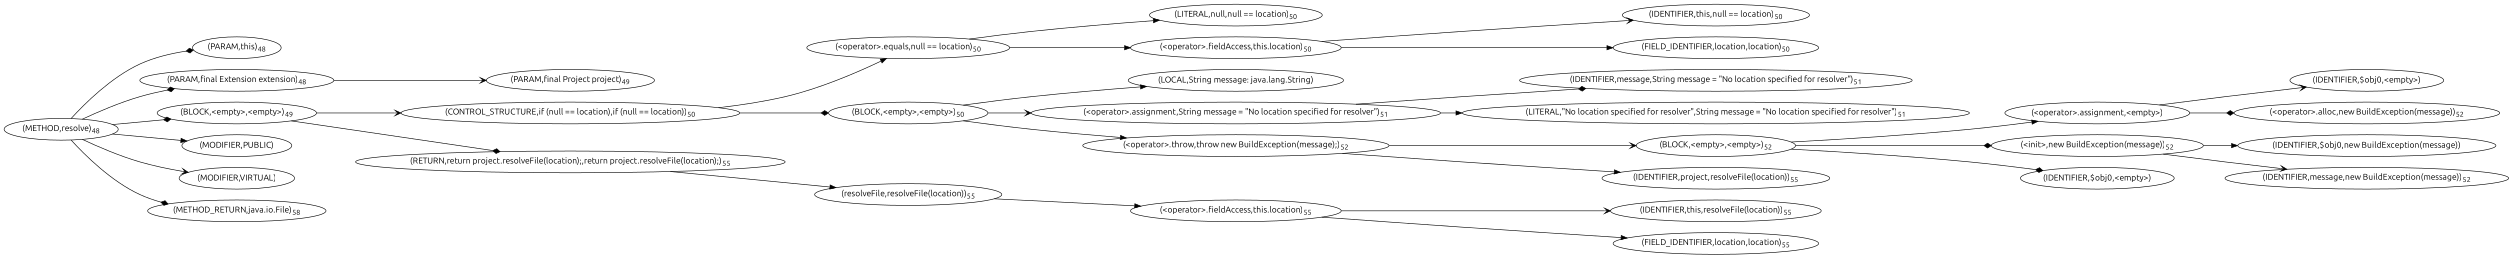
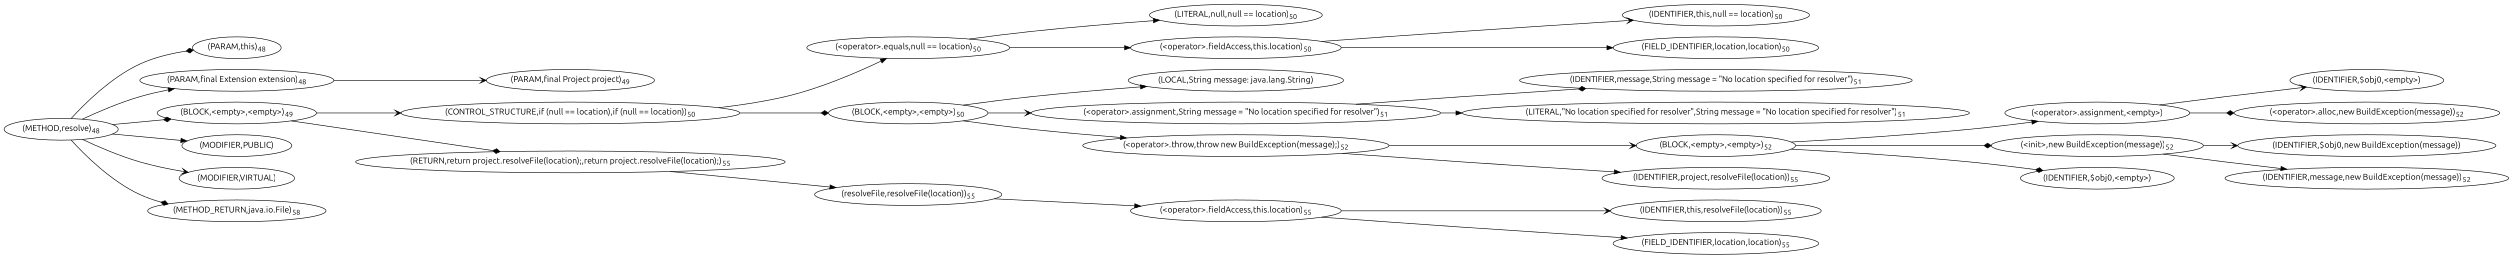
(124, 102) -> (124, 102)
(2217, 146) -> (2217, 146)
(2222, 162) -> (2222, 162)
